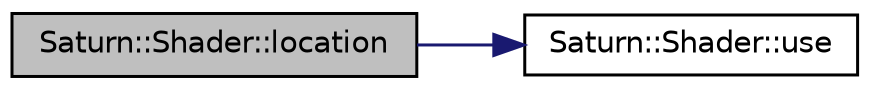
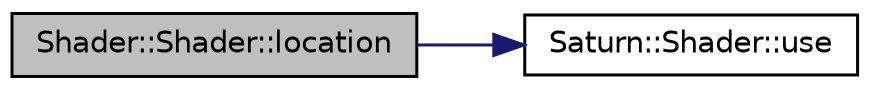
(214, 45) -> (214, 45)
